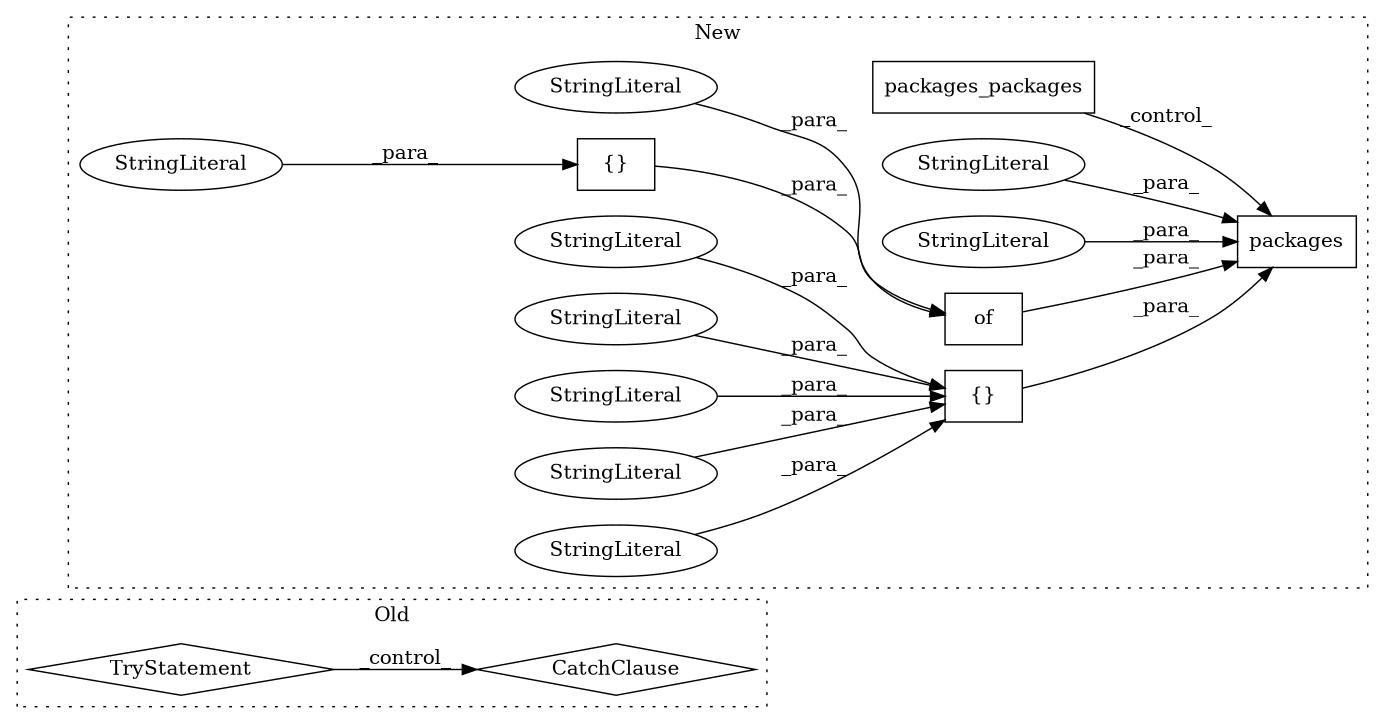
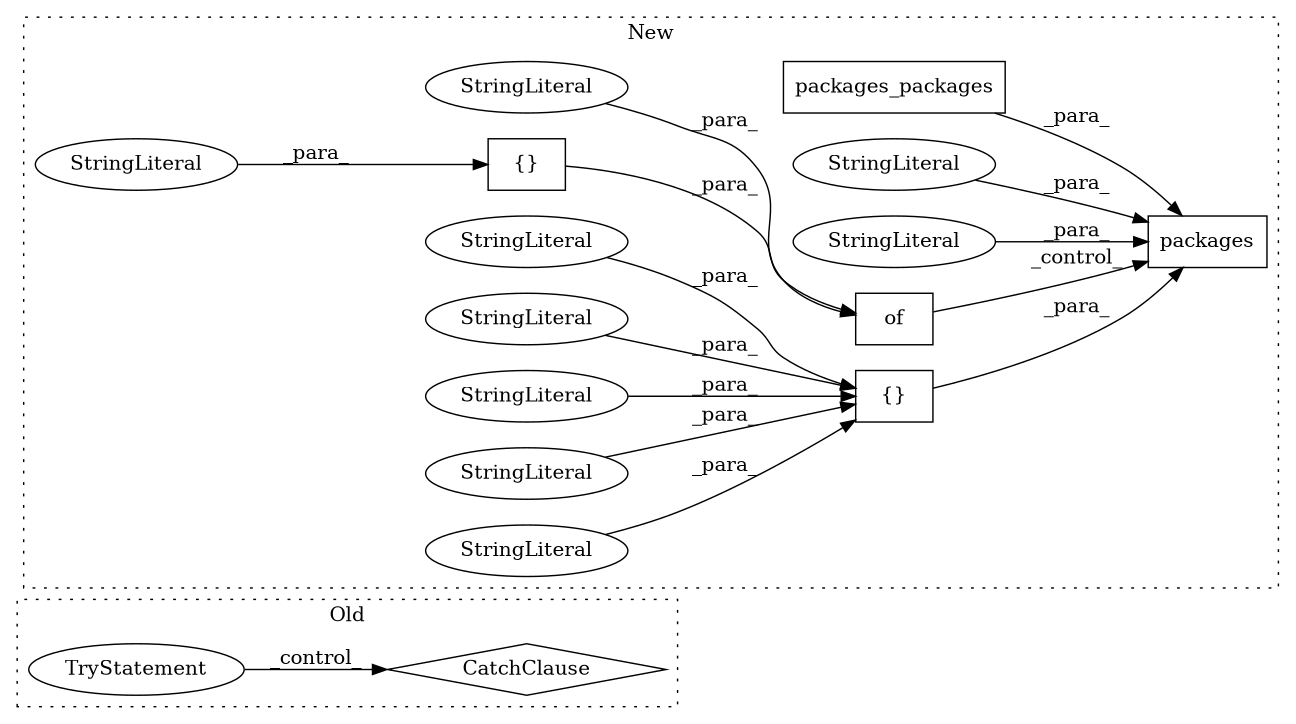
(1166, 117) -> (1077, 117)
(1166, 258) -> (1077, 258)
(181, 670) -> (136, 670)
